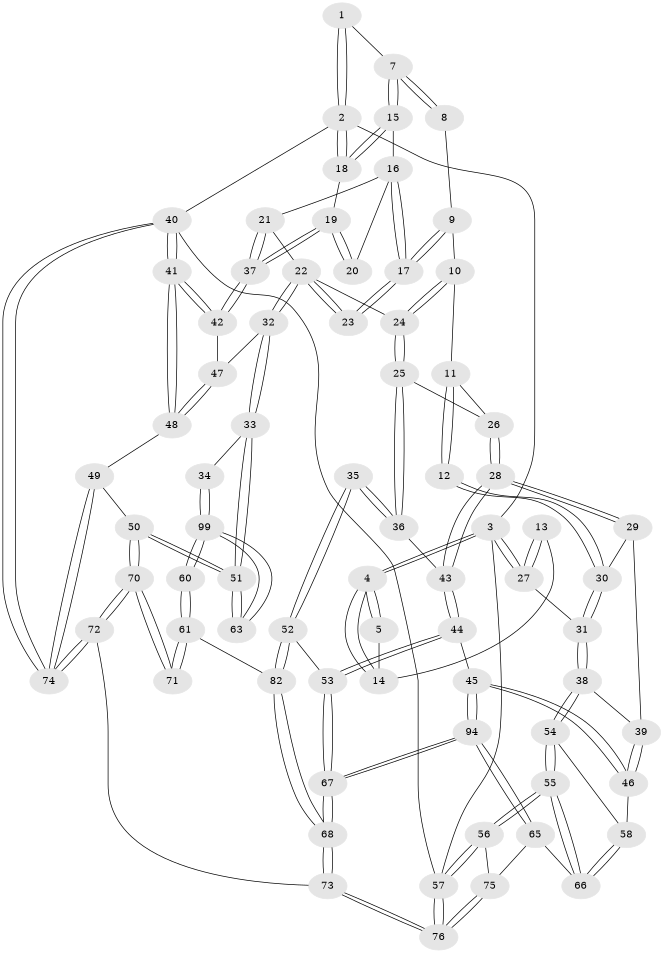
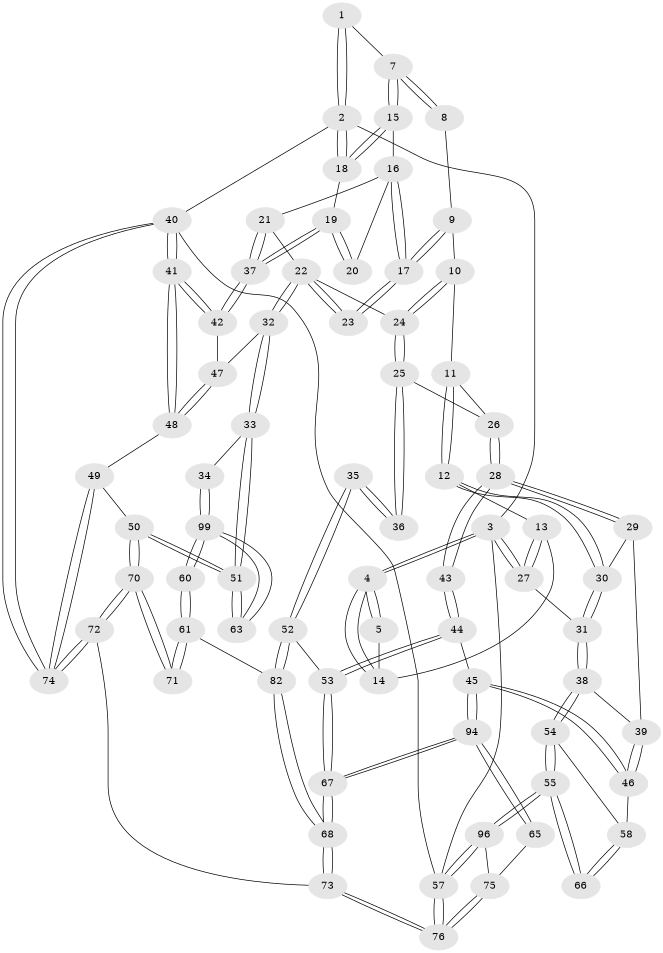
none -> (493, 502)
(420, 550) -> none
(484, 835) -> (484, 835)
(558, 860) -> none
